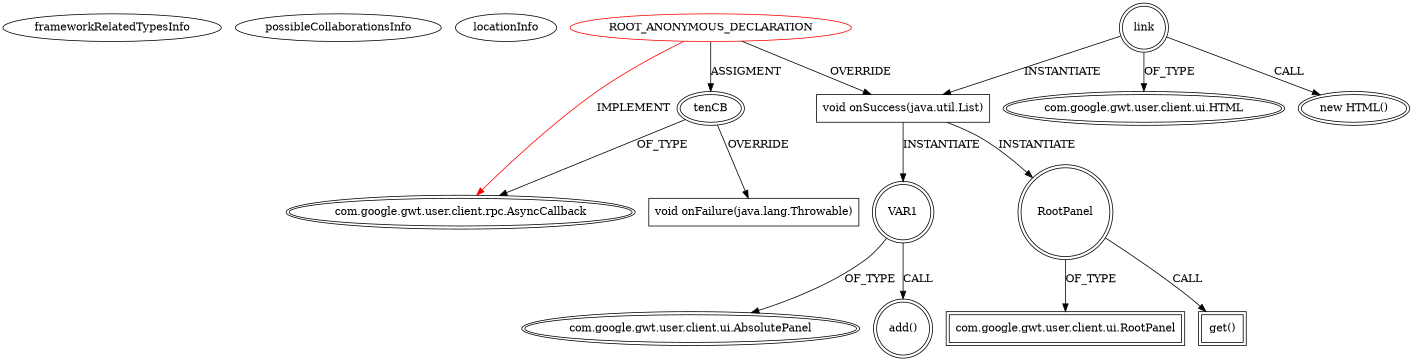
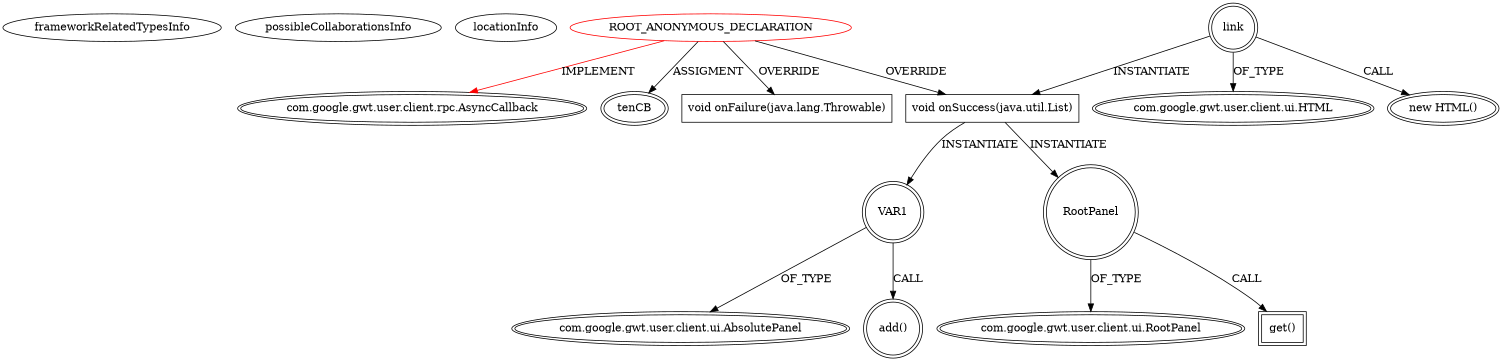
(596, 156) -> none
(731, 158) -> (746, 65)
(1065, 329) -> (1091, 329)
